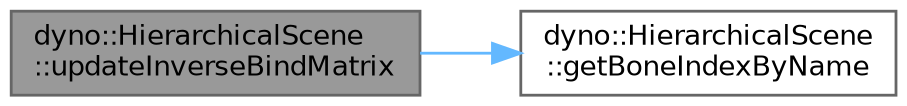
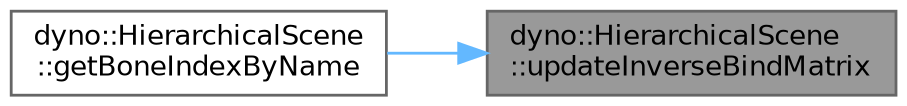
(456, 53) -> (423, 53)
